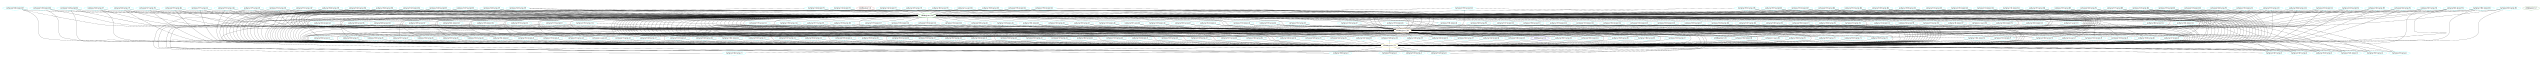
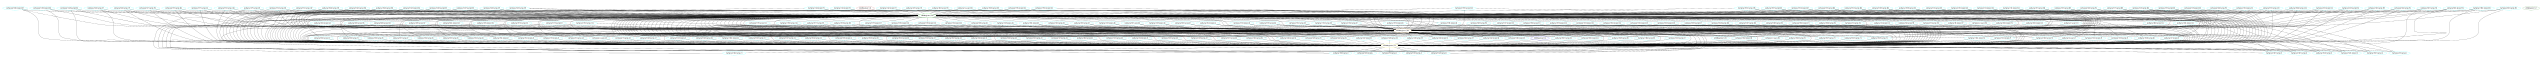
none -> (1323, 23)
none -> (1365, 53)
